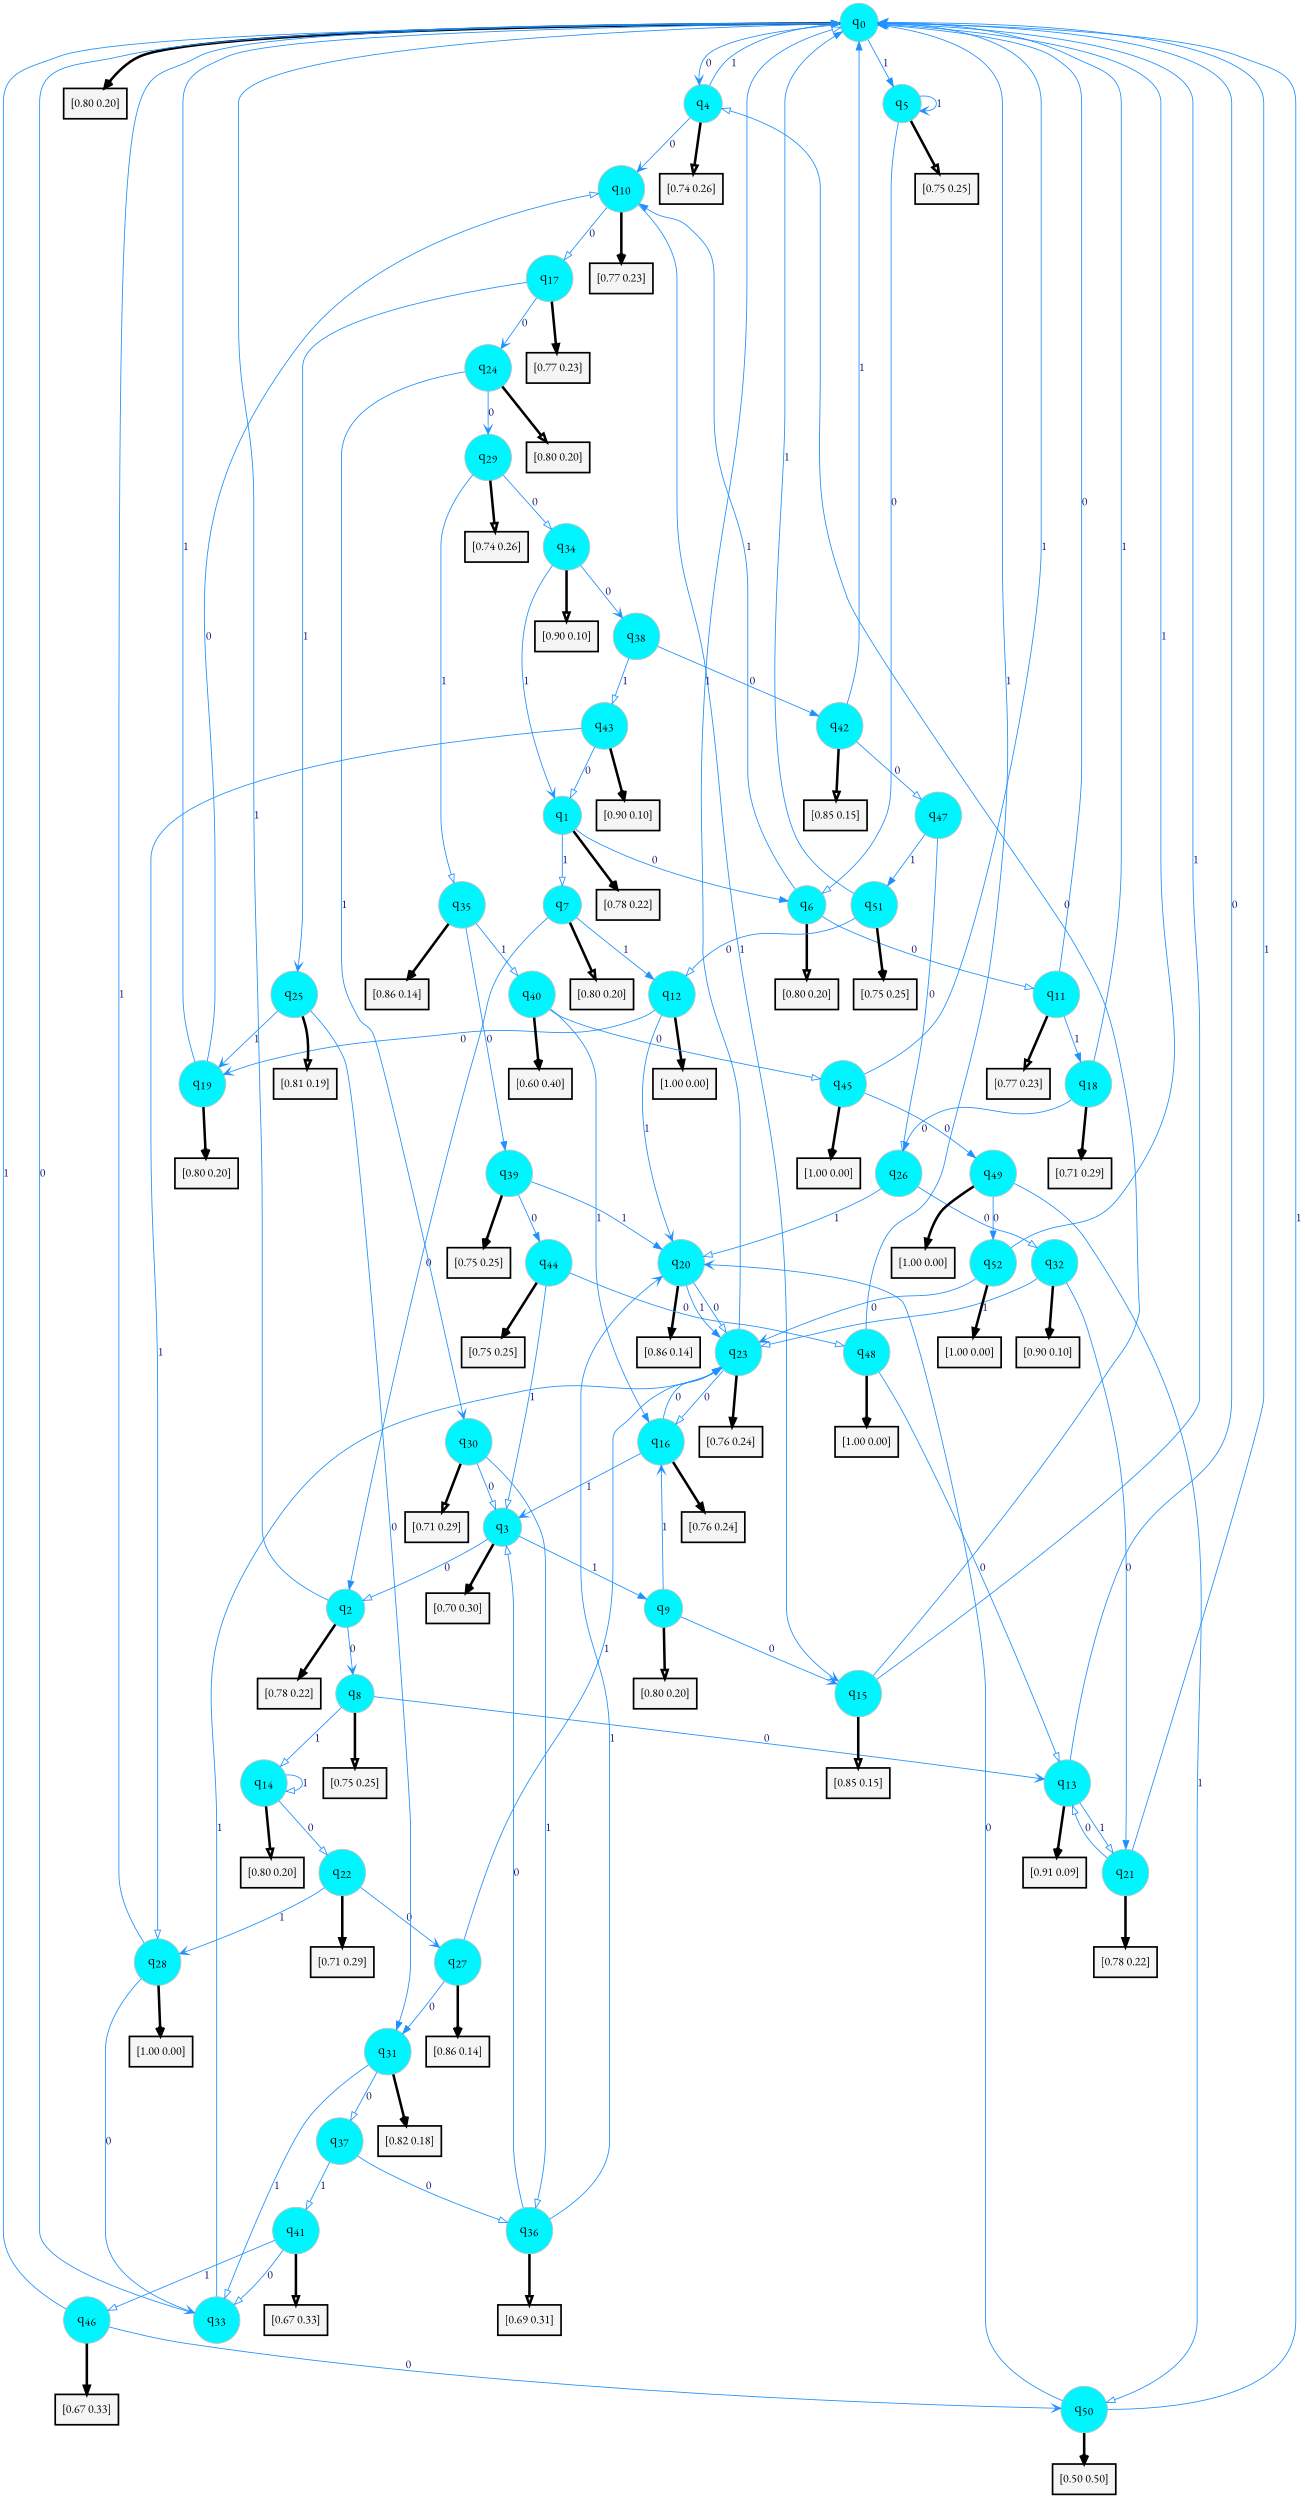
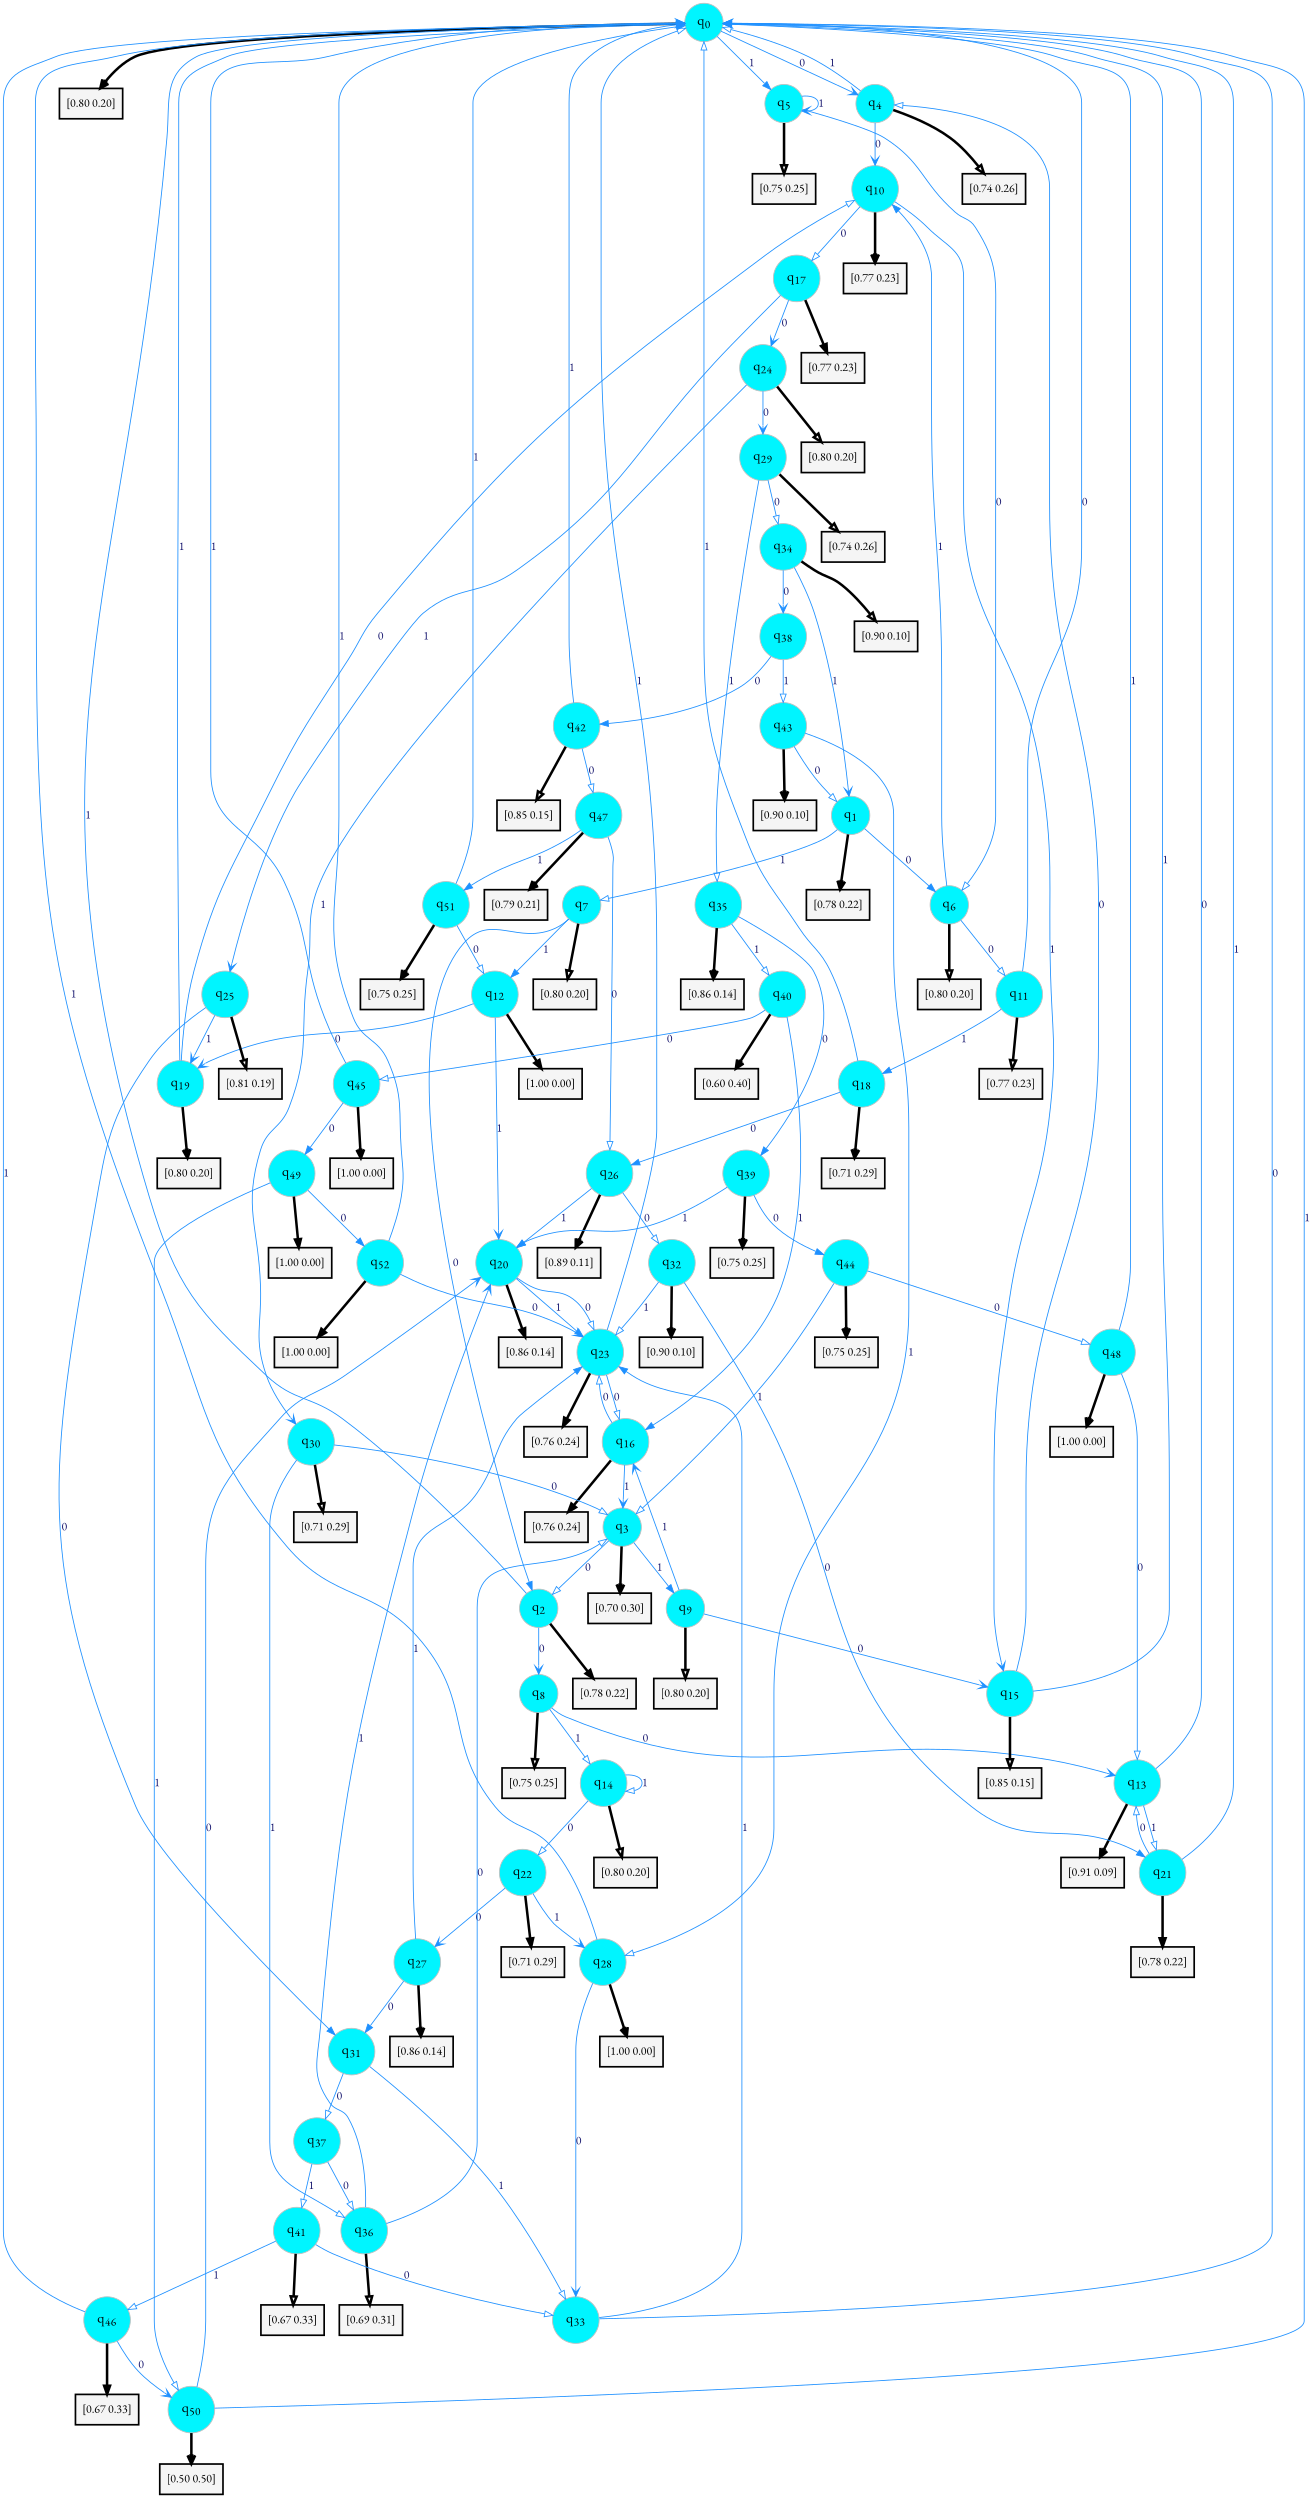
none -> (516, 905)
none -> (569, 1263)
(410, 2141) -> none
